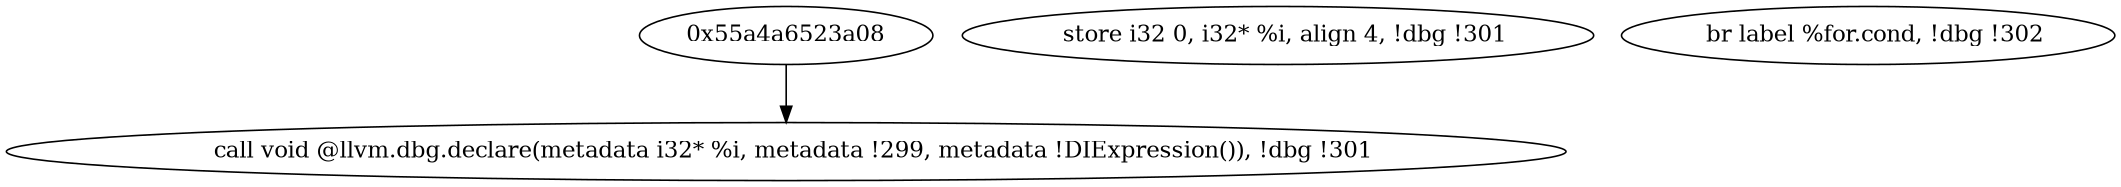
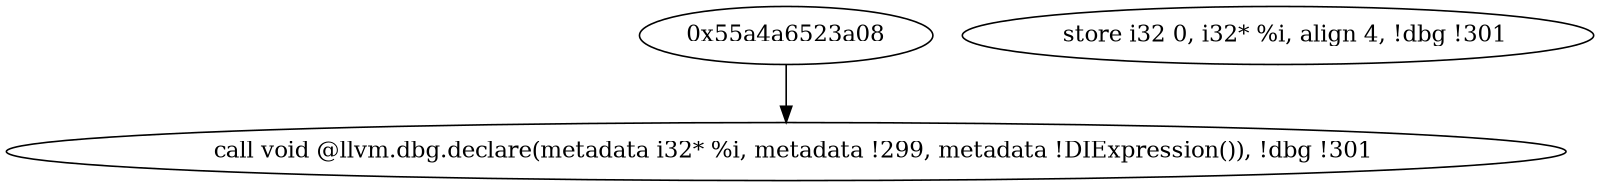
(1868, 35) -> none
